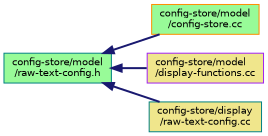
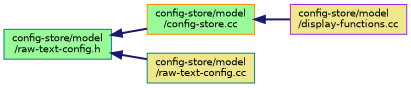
(134, 68) -> (277, 19)
(205, 117) -> (201, 68)
